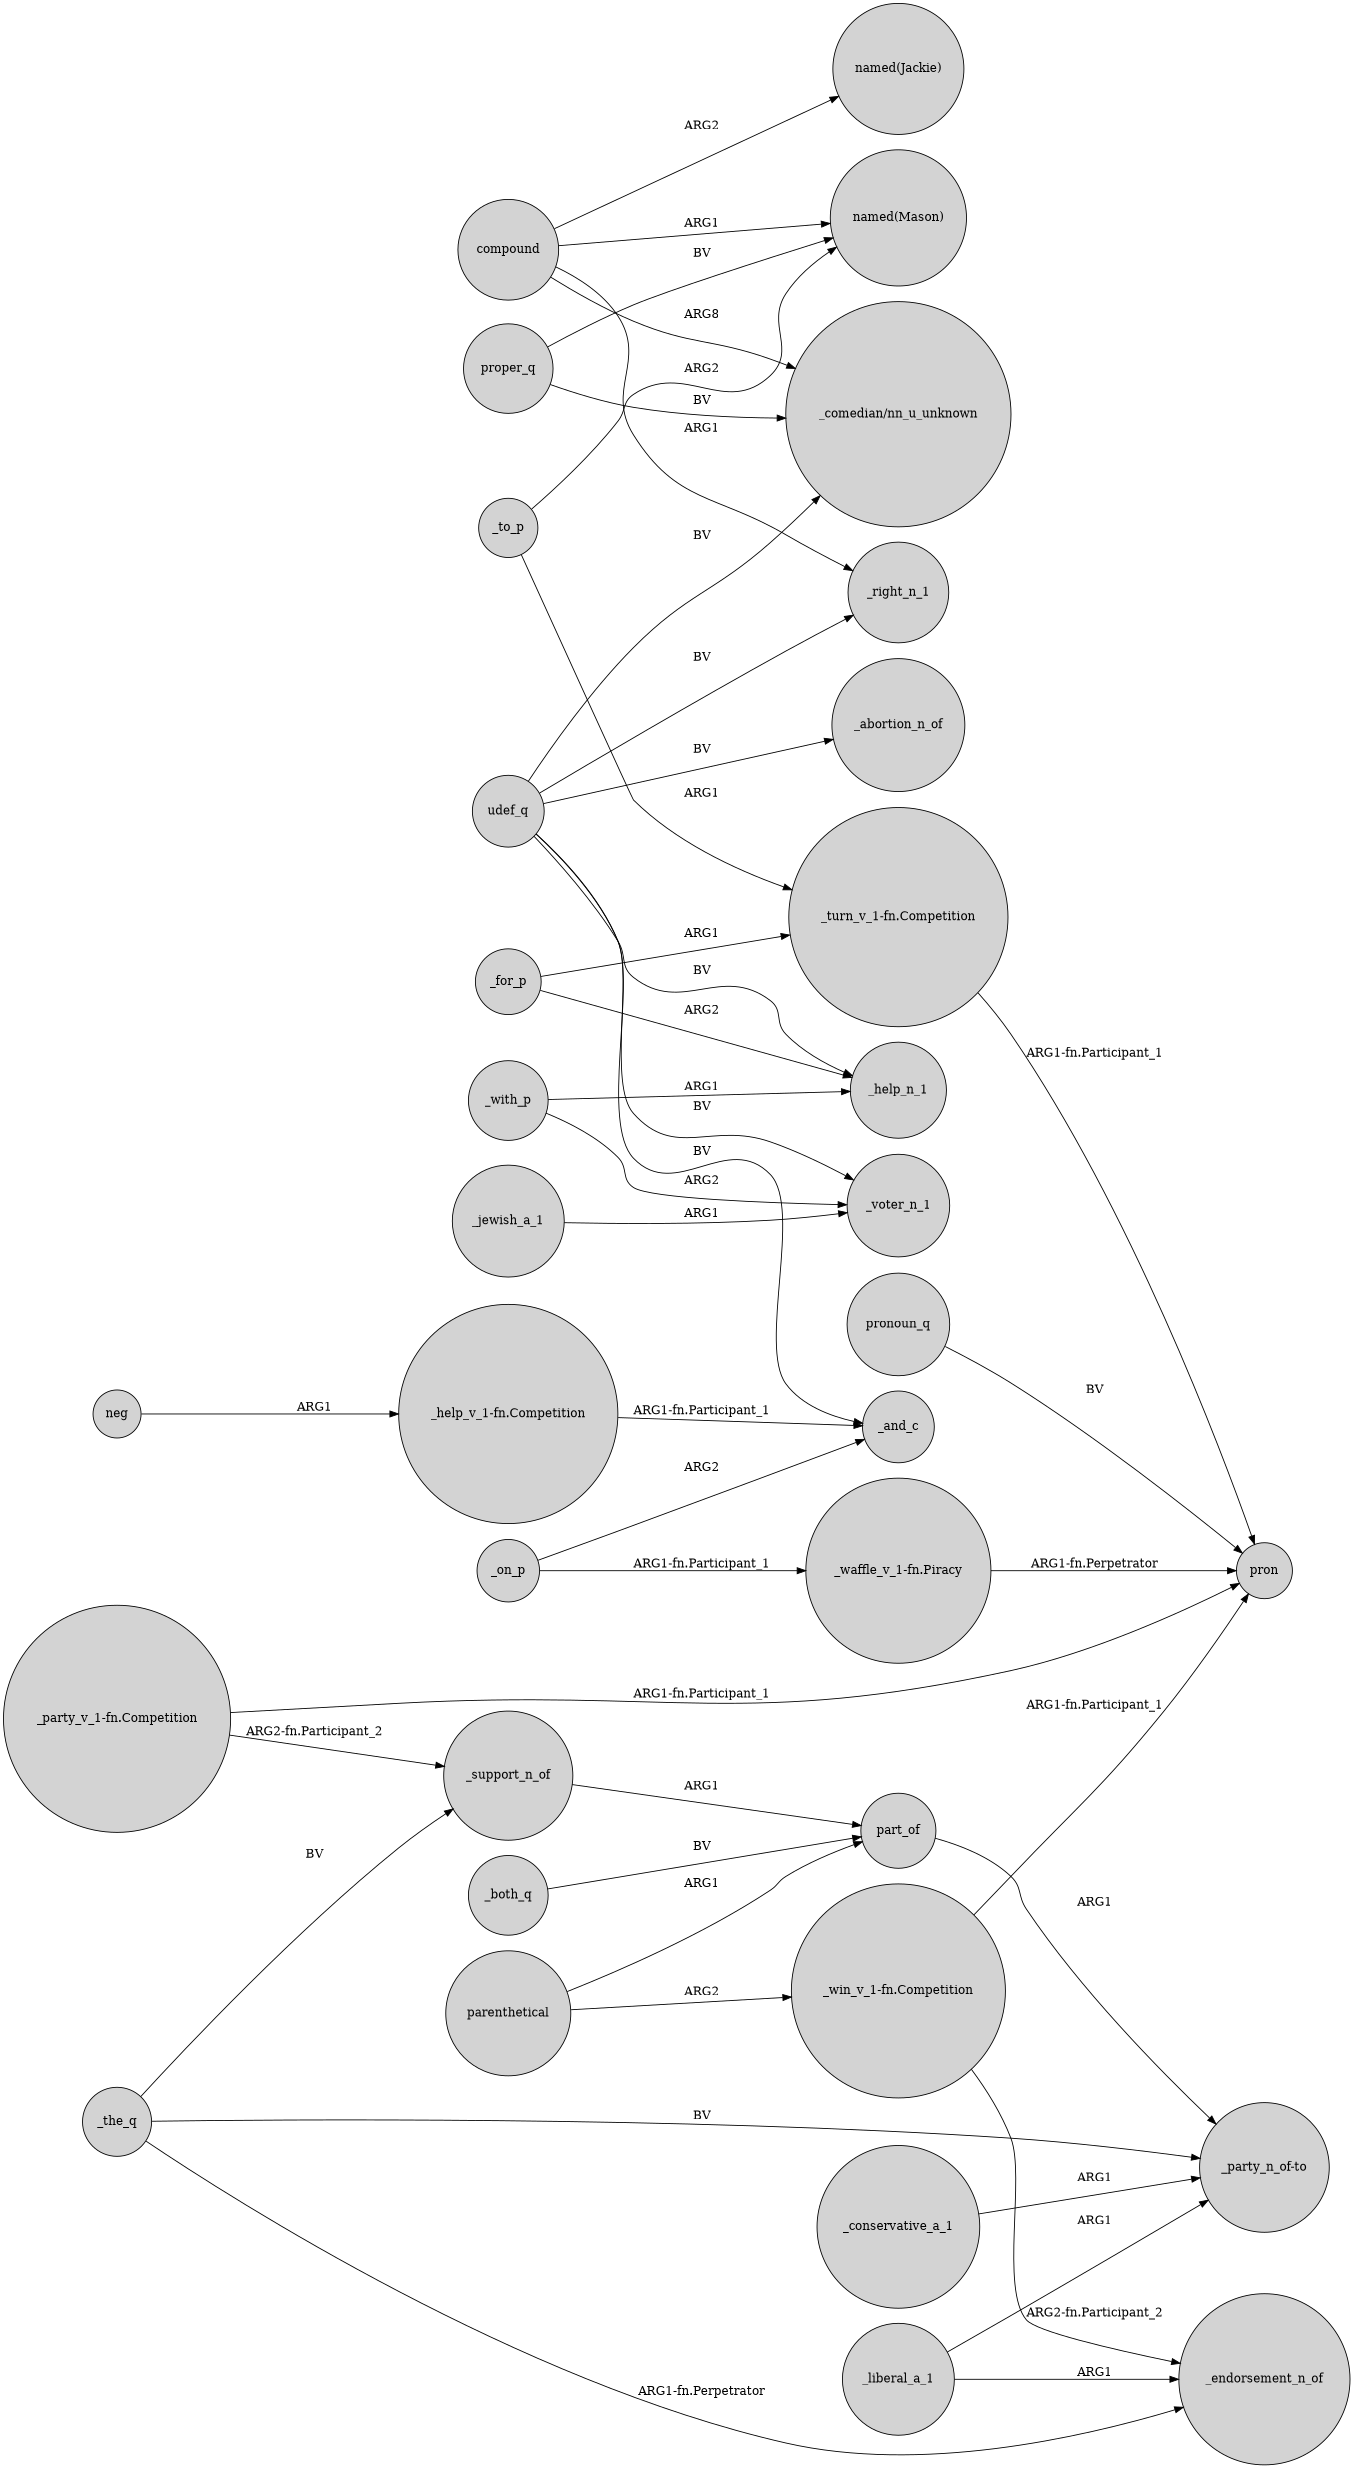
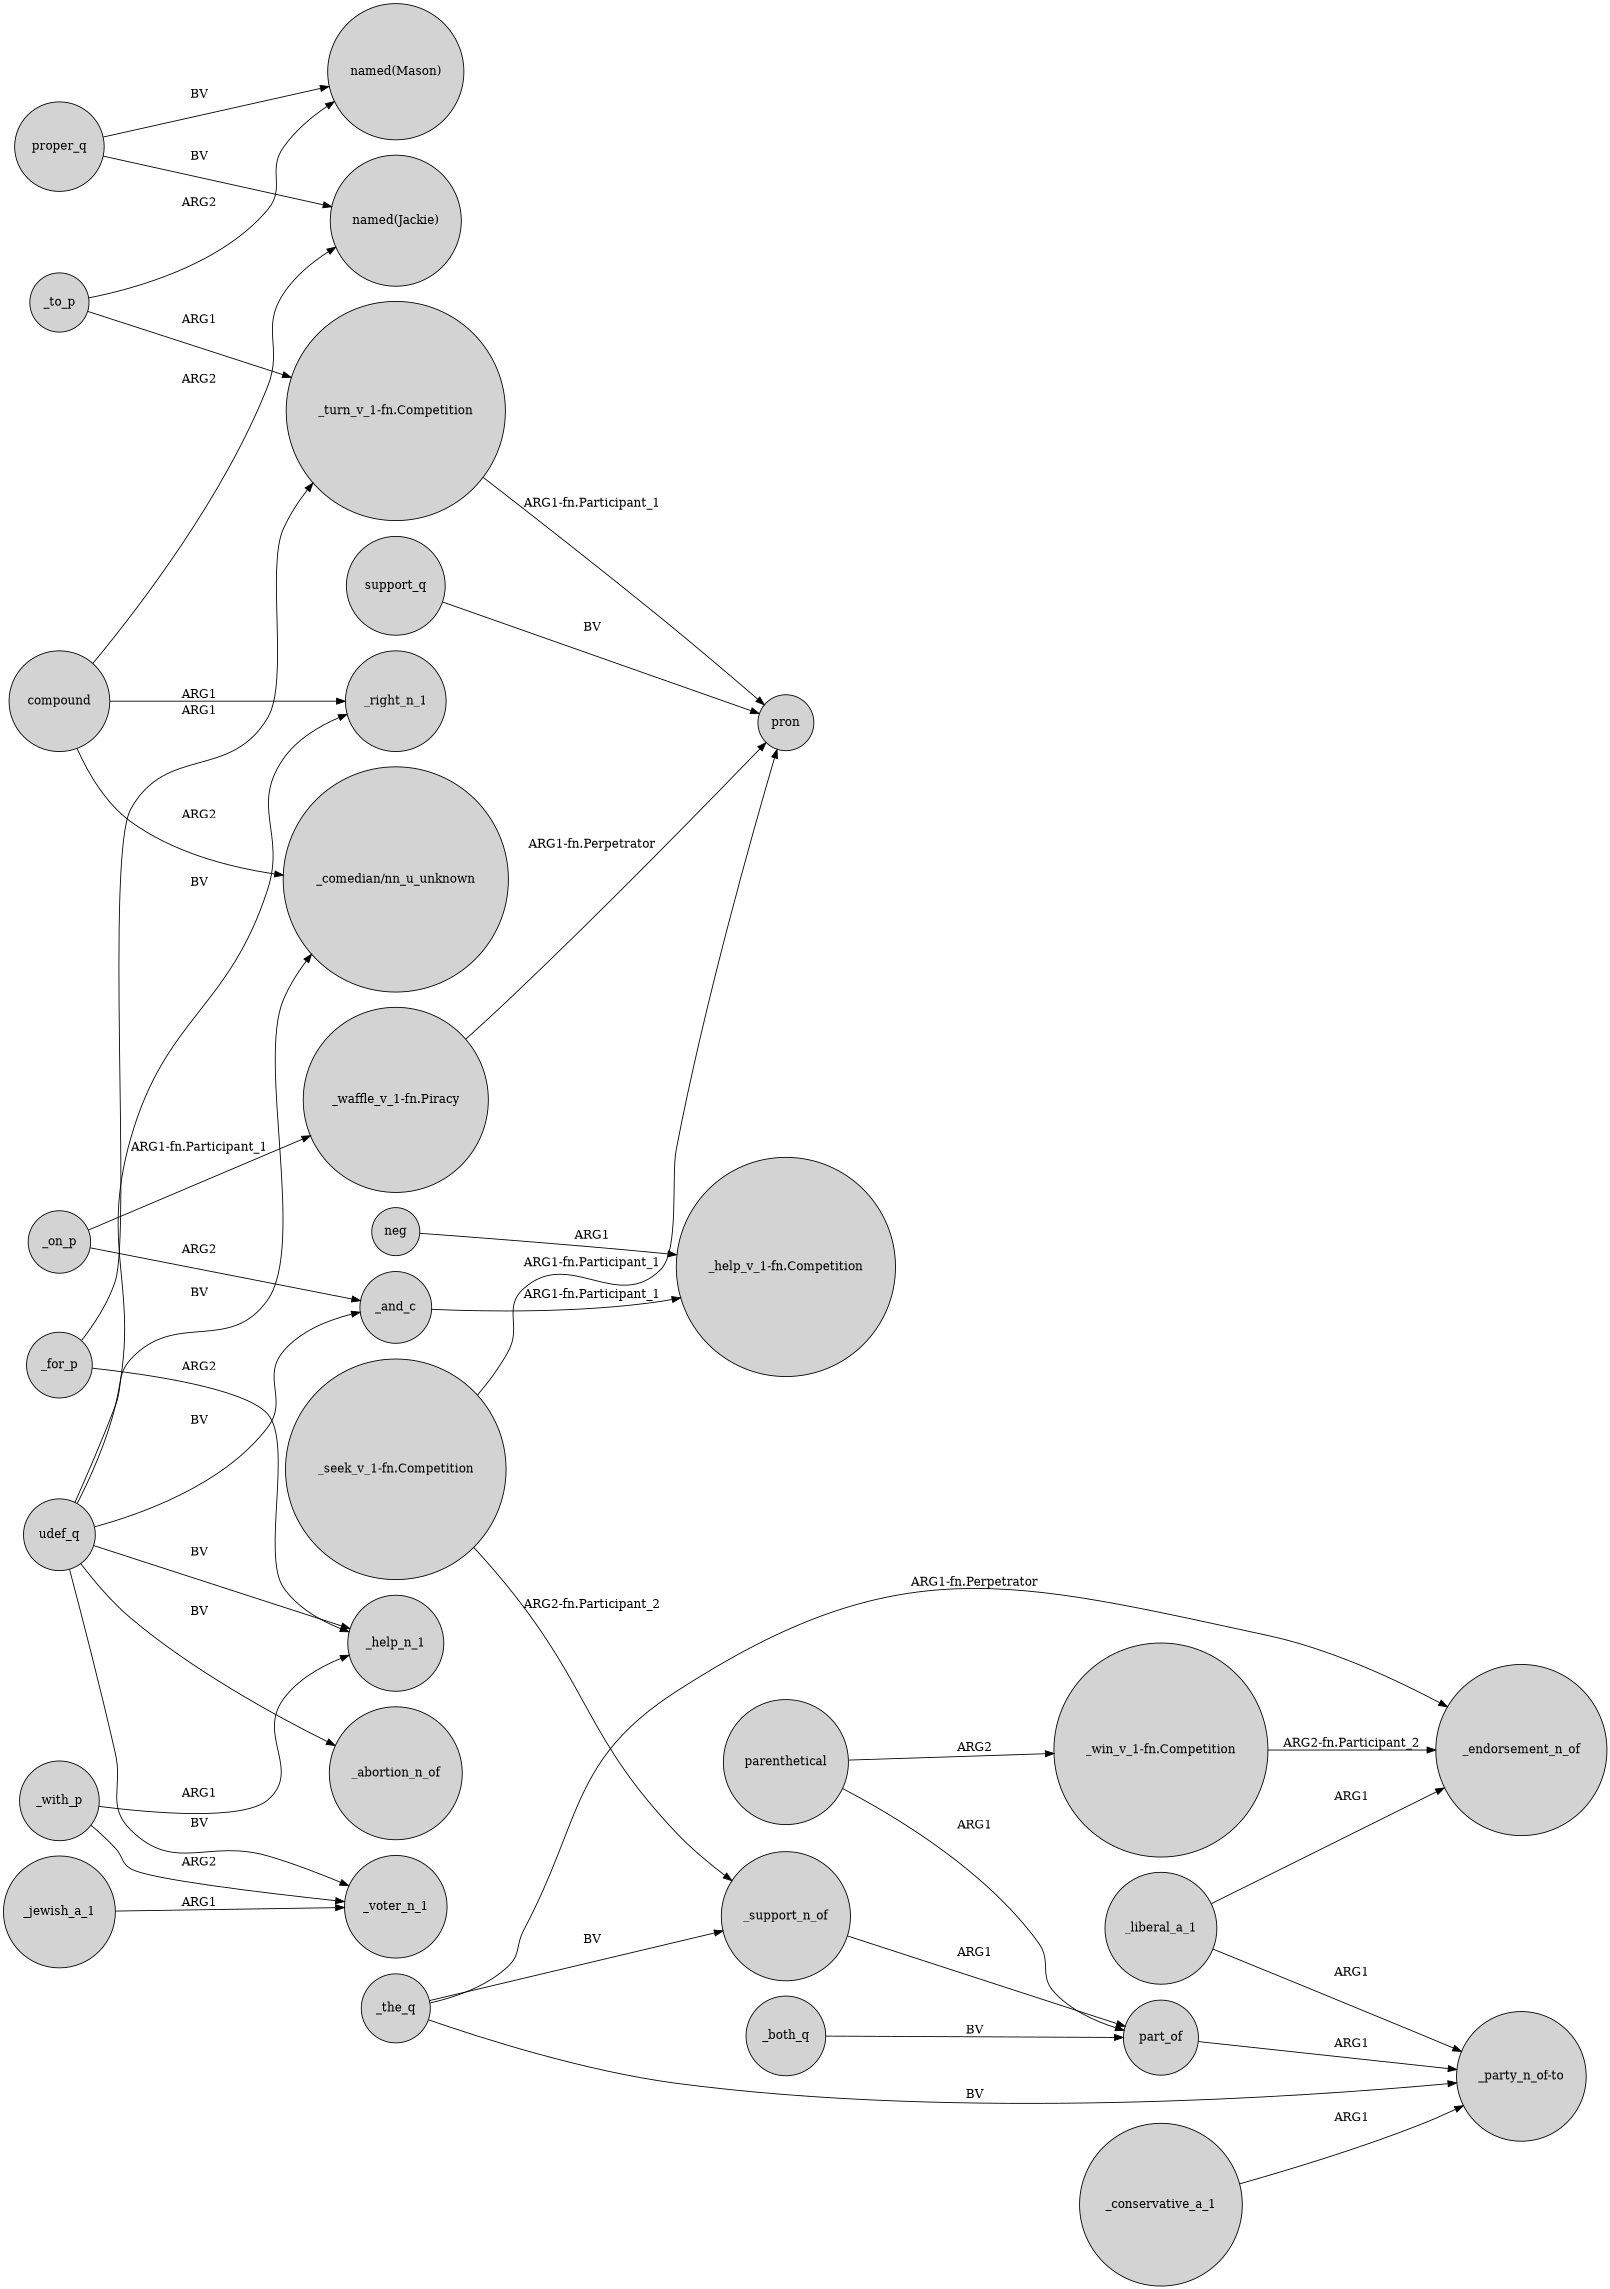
(690, 235) -> none
(702, 315) -> (199, 815)
(662, 411) -> (213, 180)
(898, 1324) -> (396, 586)
(736, 1422) -> (552, 1310)
(117, 1719) -> (396, 1469)
(1118, 1766) -> none
